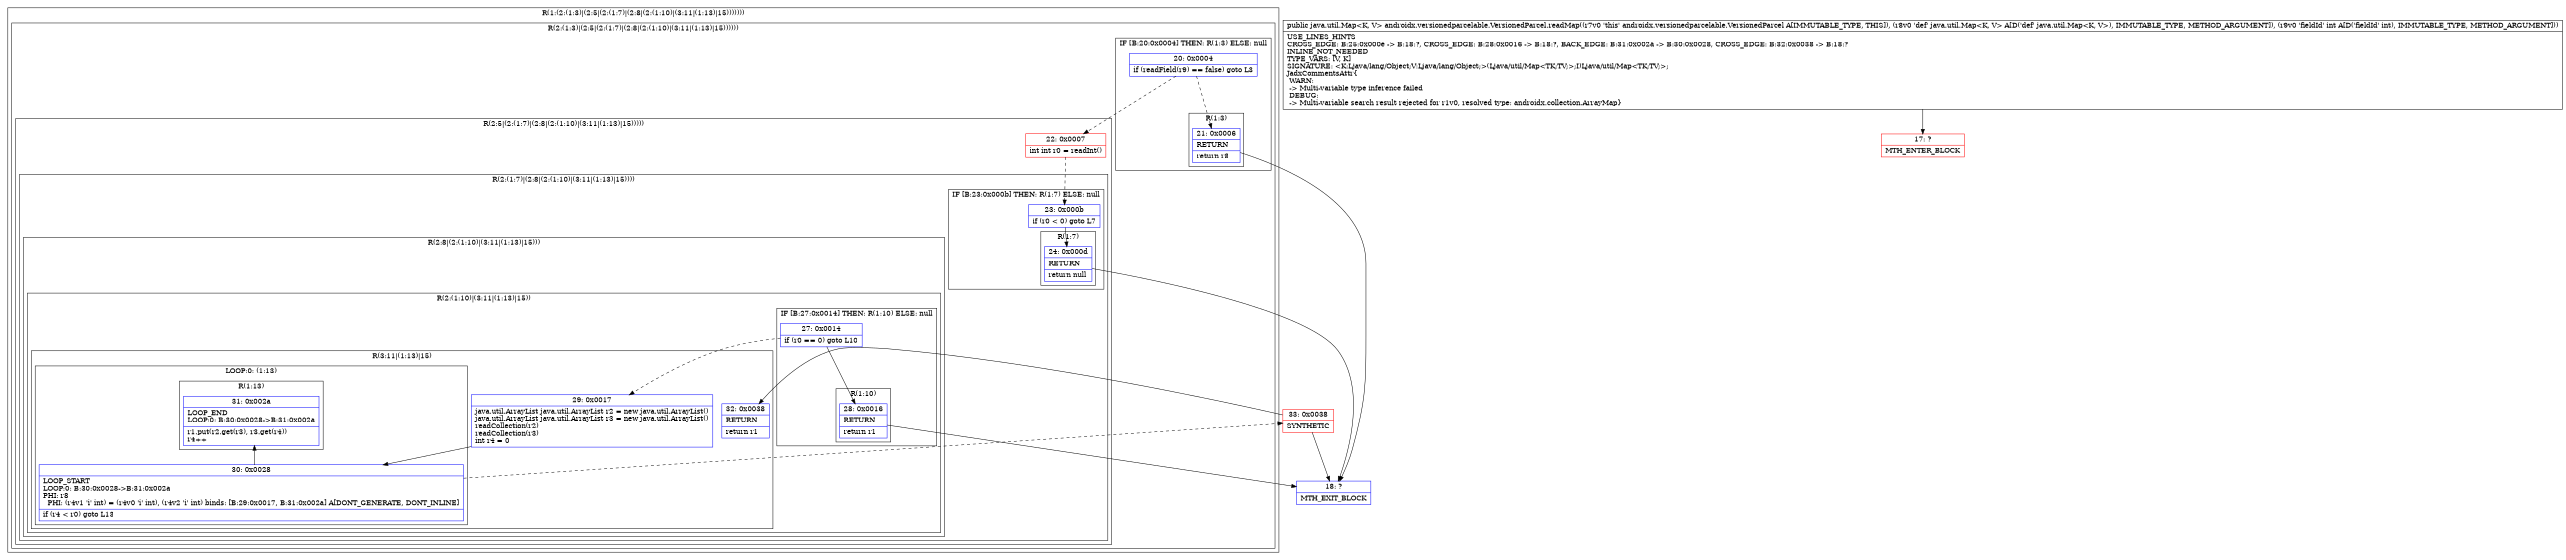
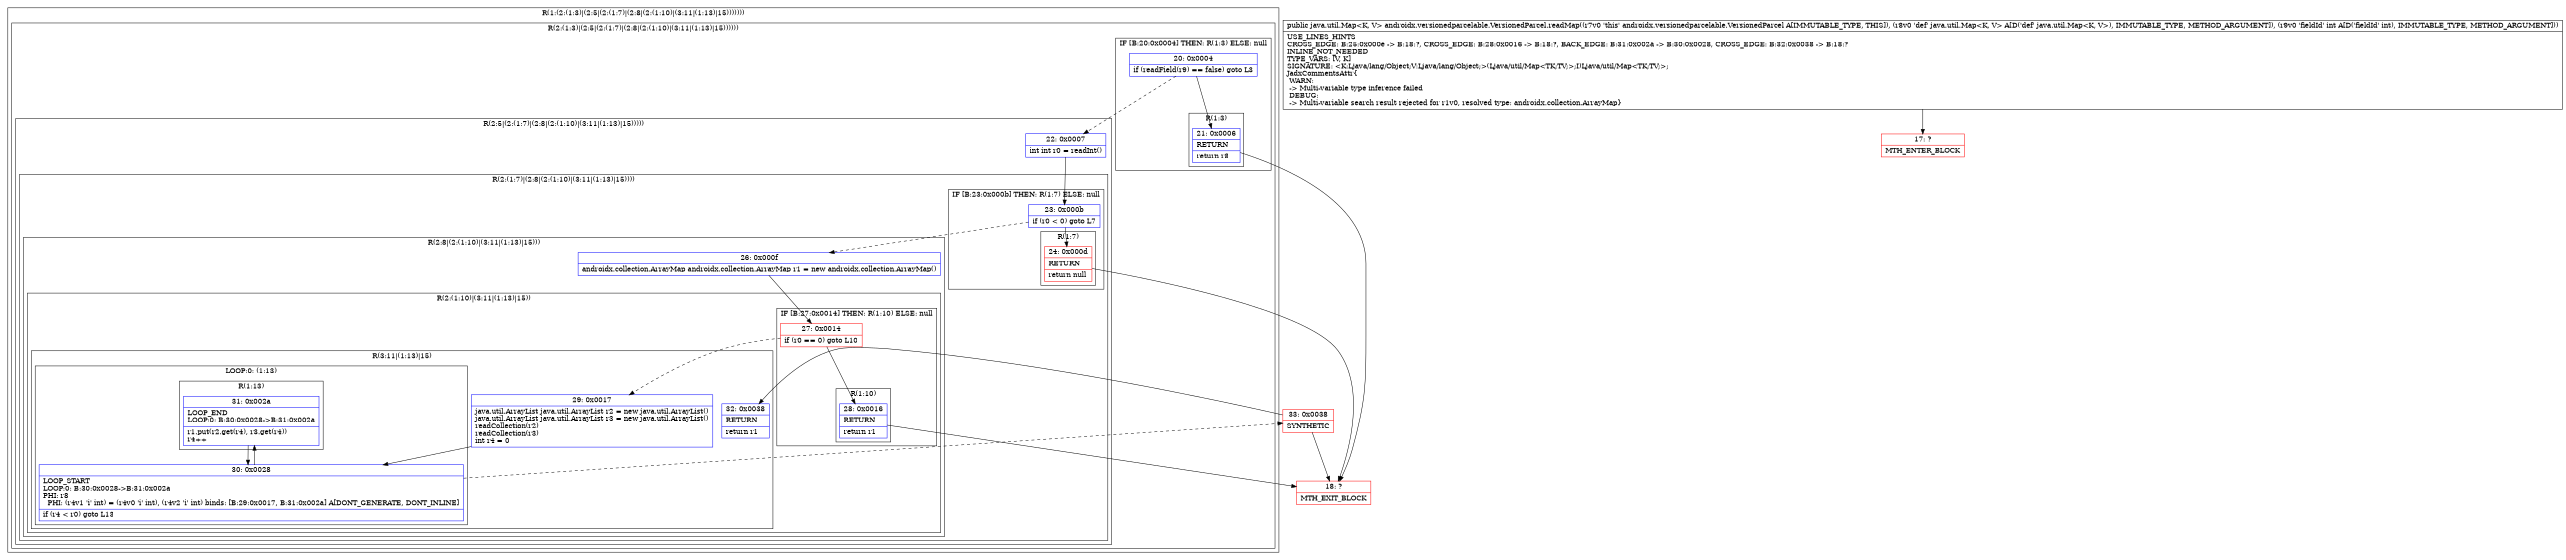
(1203, 100) -> (1203, 100)
(1066, 145) -> (1066, 145)
(1065, 178) -> (1065, 178)
none -> (759, 264)
(1068, 264) -> (1068, 264)
(821, 335) -> (821, 335)
(237, 432) -> (237, 432)
none -> (248, 453)
(1334, 493) -> (1334, 493)
